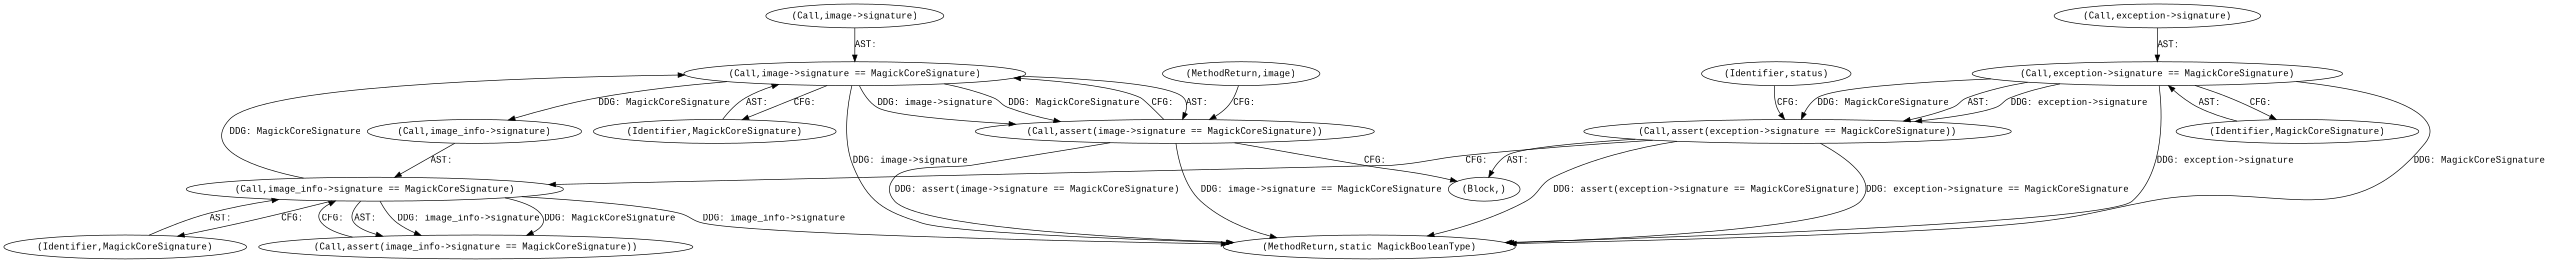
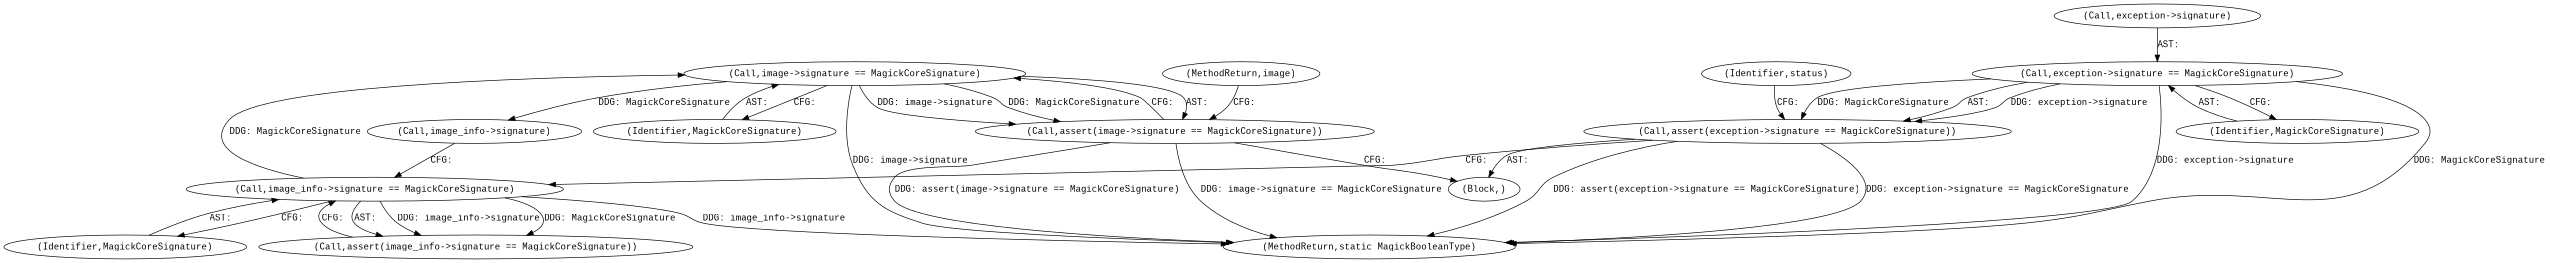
(855, 16) -> none
(445, 160) -> (445, 160)
